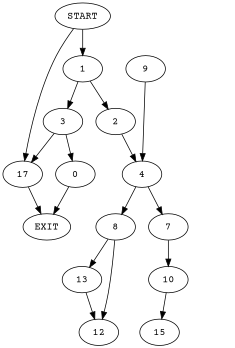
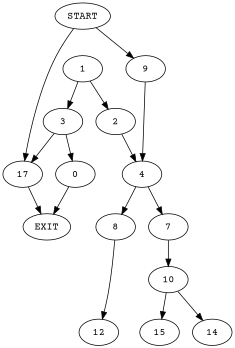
(83, 39) -> (112, 41)
(82, 280) -> none
none -> (212, 332)
